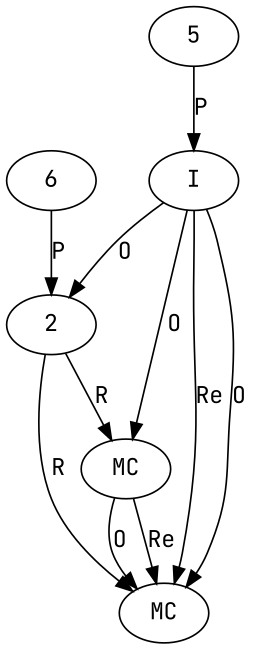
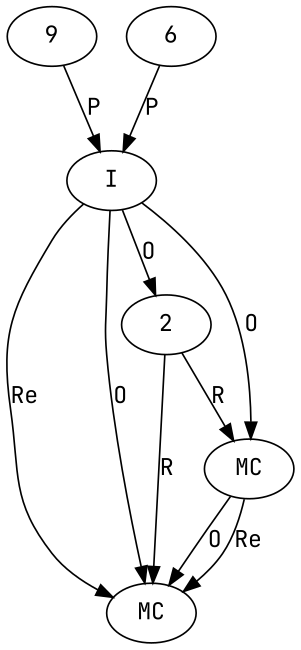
(194, 36) -> (52, 36)
(51, 244) -> (145, 101)
